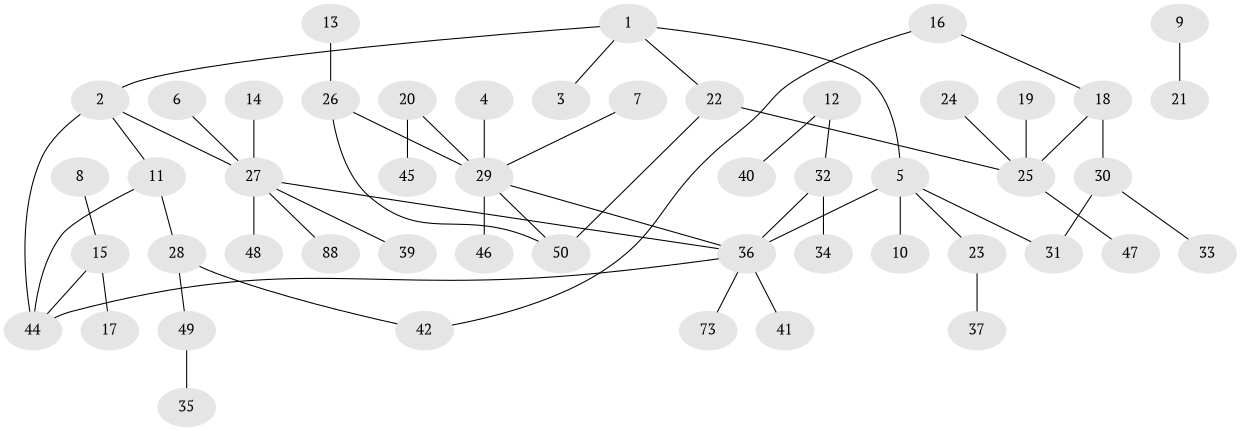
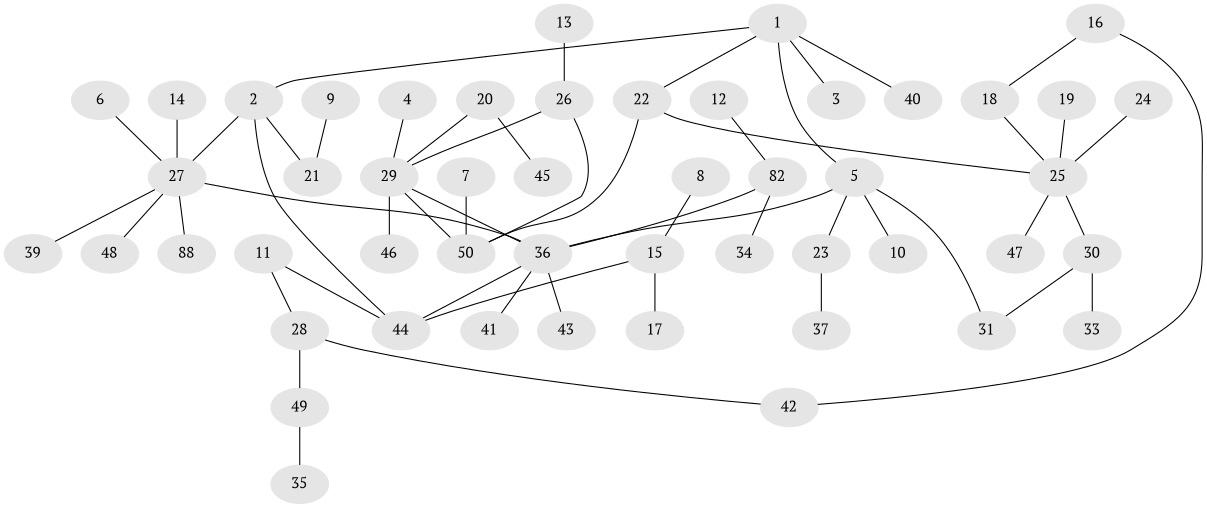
(129, 139) -> (283, 139)
(561, 139) -> (466, 208)
(789, 139) -> (845, 62)
(1103, 139) -> (1075, 216)
(823, 177) -> (778, 177)
(708, 331) -> (566, 331)
